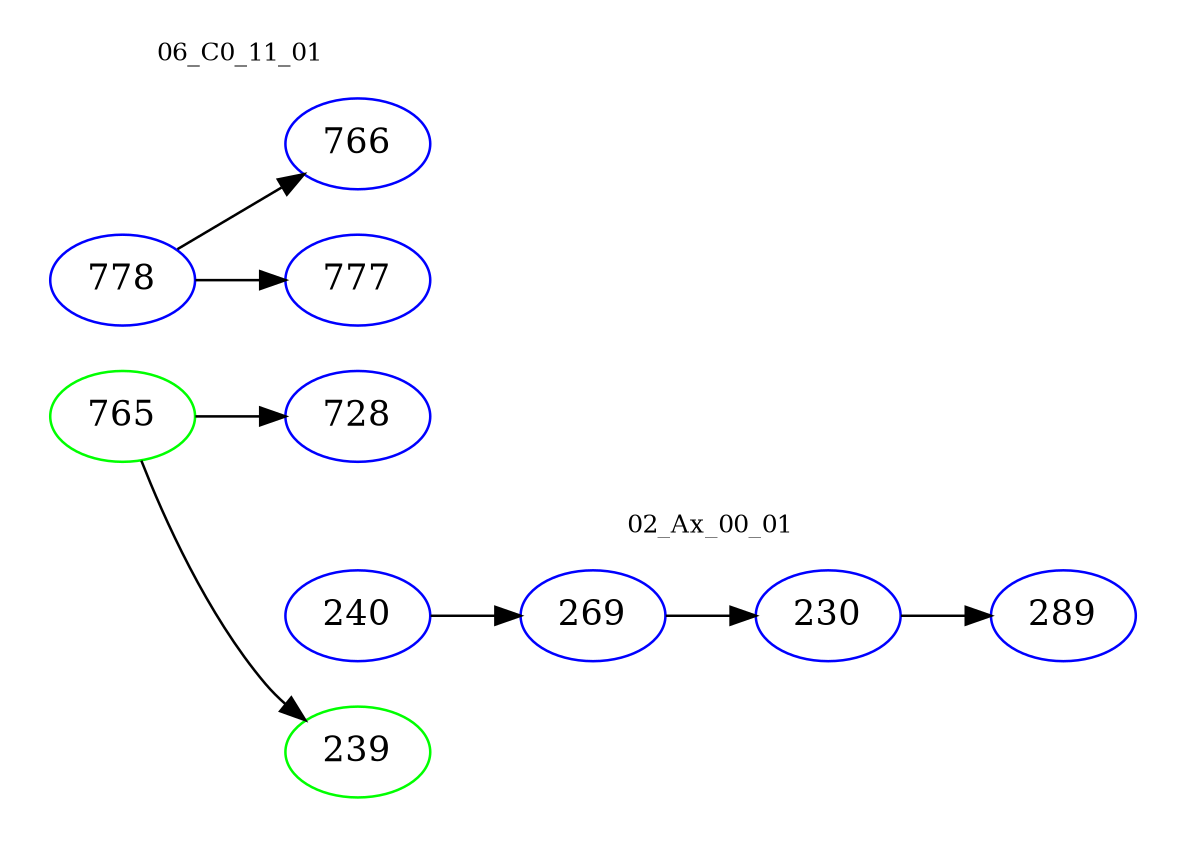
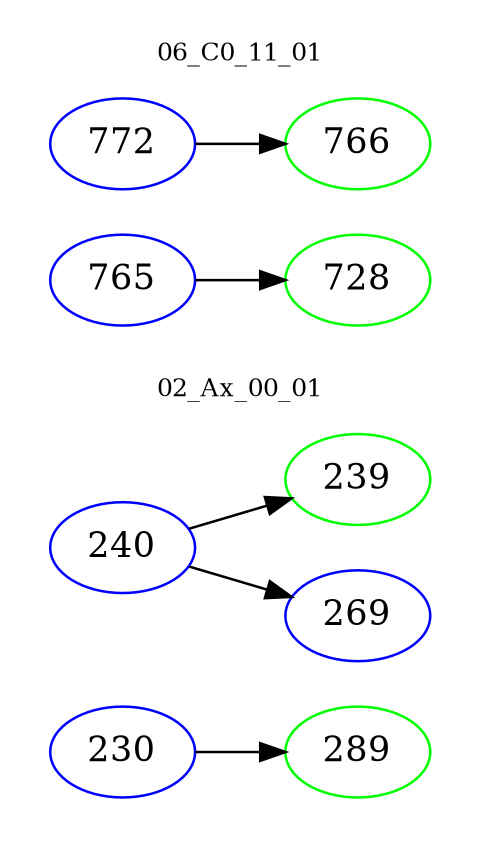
(358, 144) -> (358, 144)
(123, 280) -> (123, 144)
(358, 280) -> none
(123, 416) -> (123, 280)
(358, 416) -> (358, 280)
(202, 590) -> (228, 517)
(698, 616) -> none
(1063, 616) -> (358, 752)
